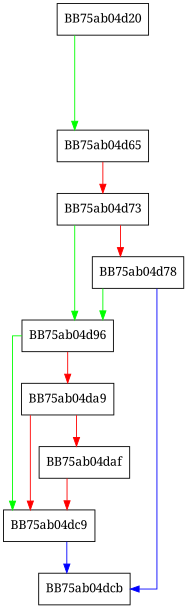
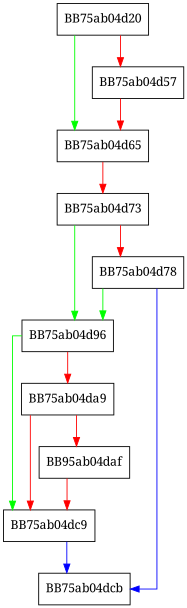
none -> (138, 83)
(84, 462) -> (84, 462)
